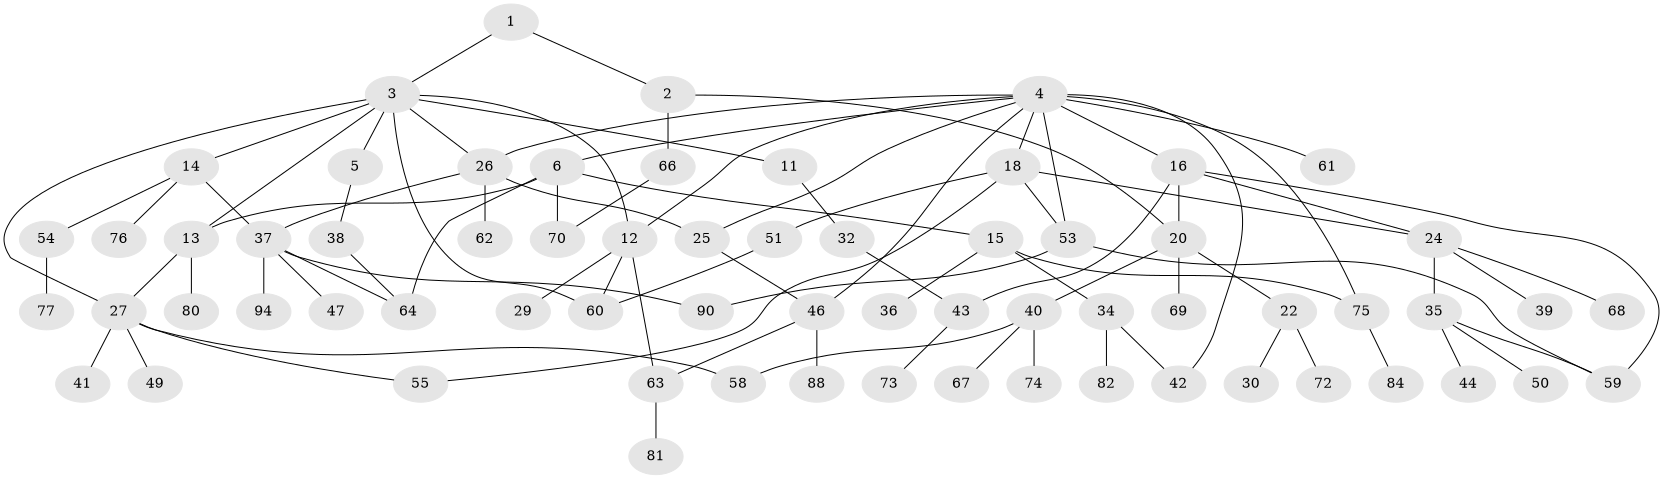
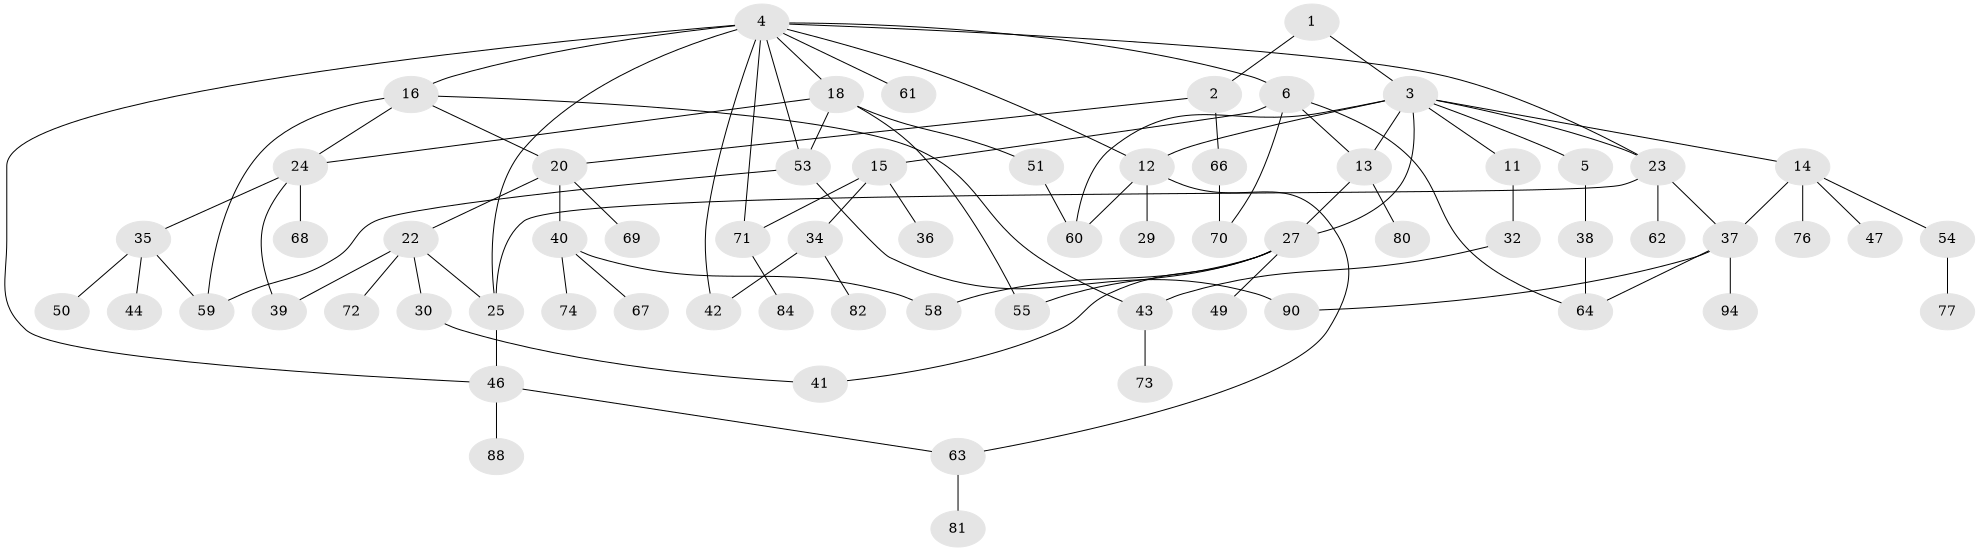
(485, 167) -> (1658, 167)
(300, 275) -> (1839, 203)
none -> (345, 276)
none -> (454, 276)
(1362, 312) -> (743, 239)
none -> (617, 364)
